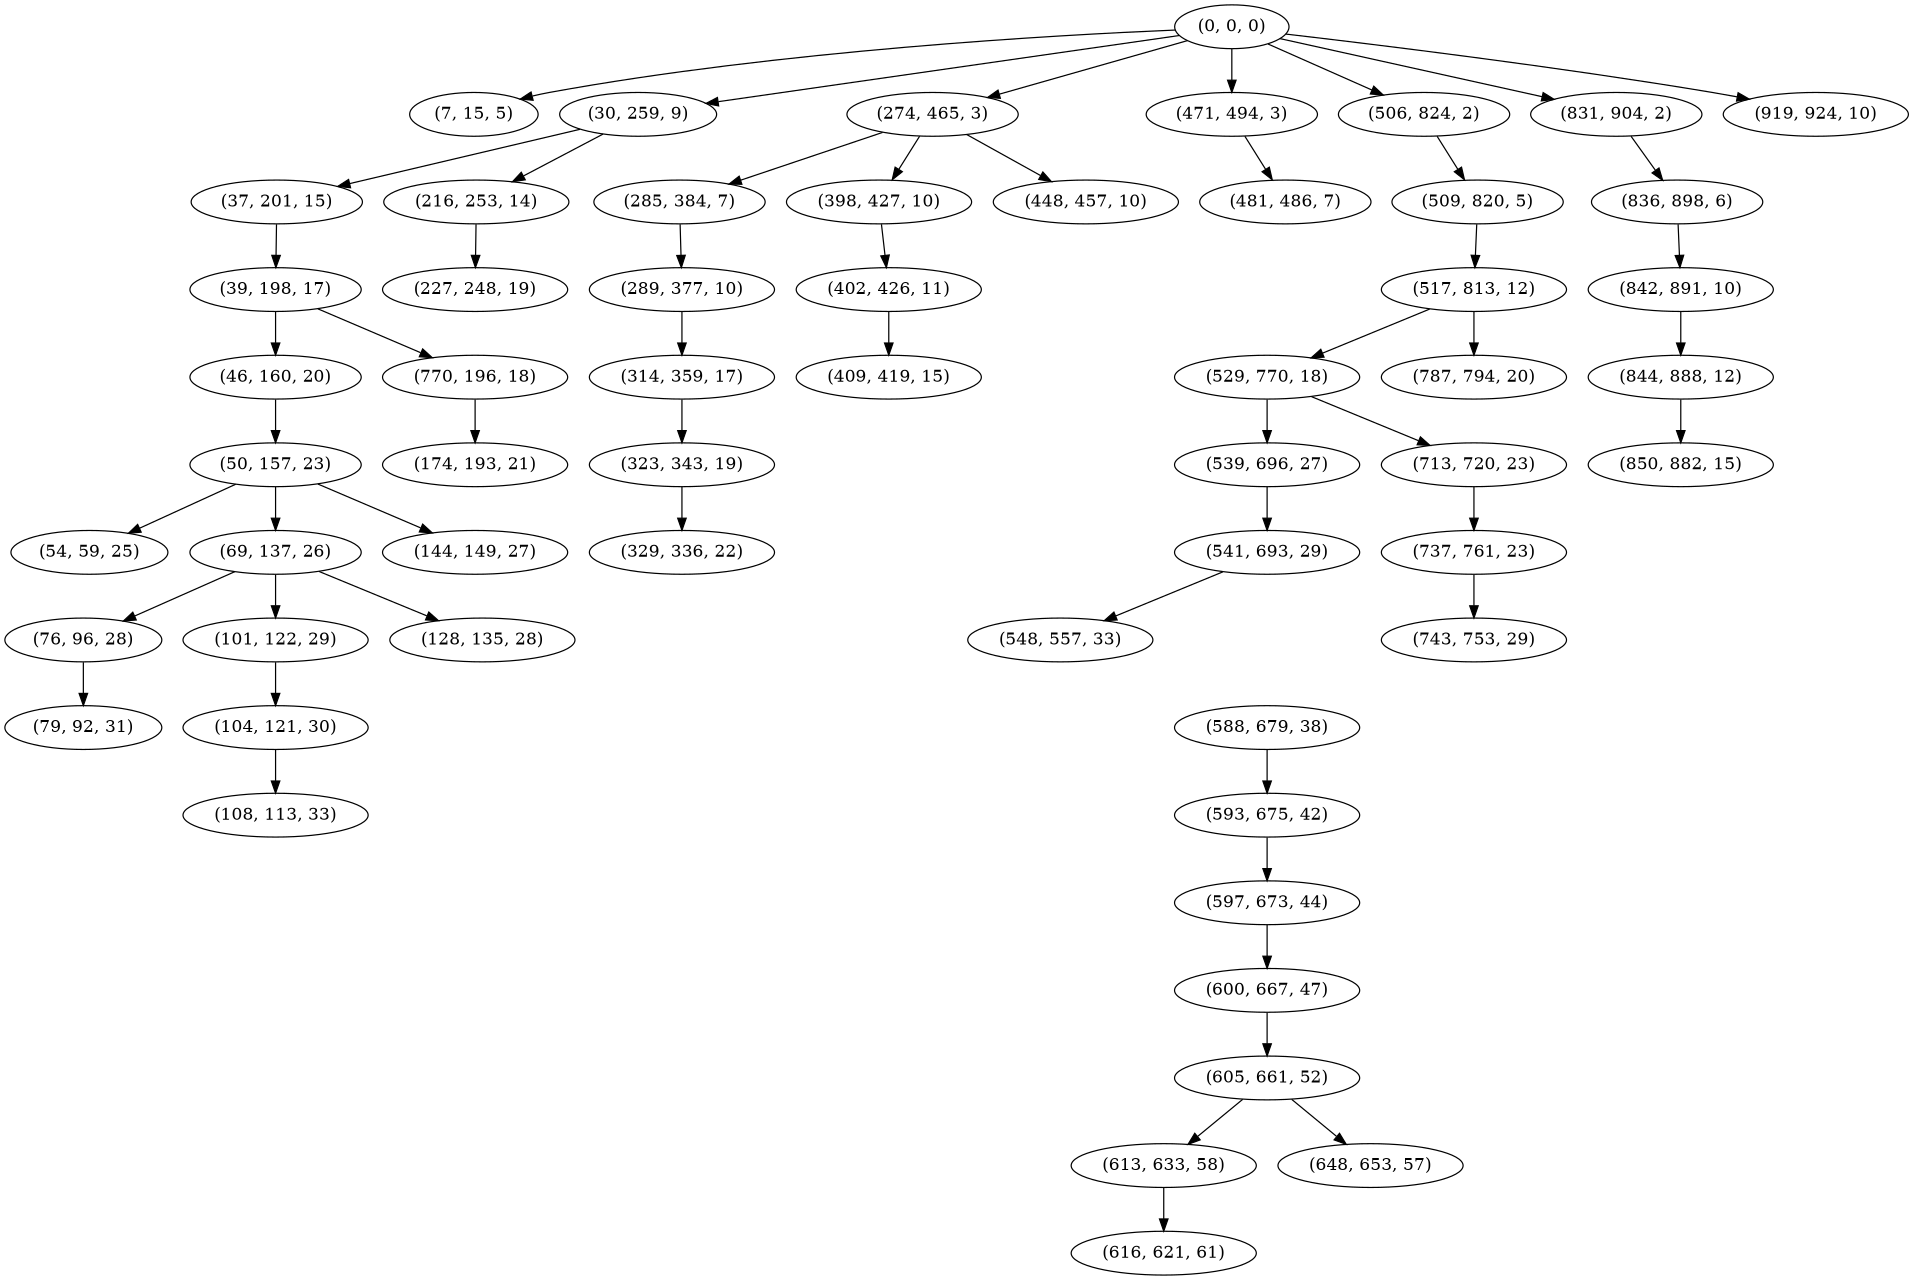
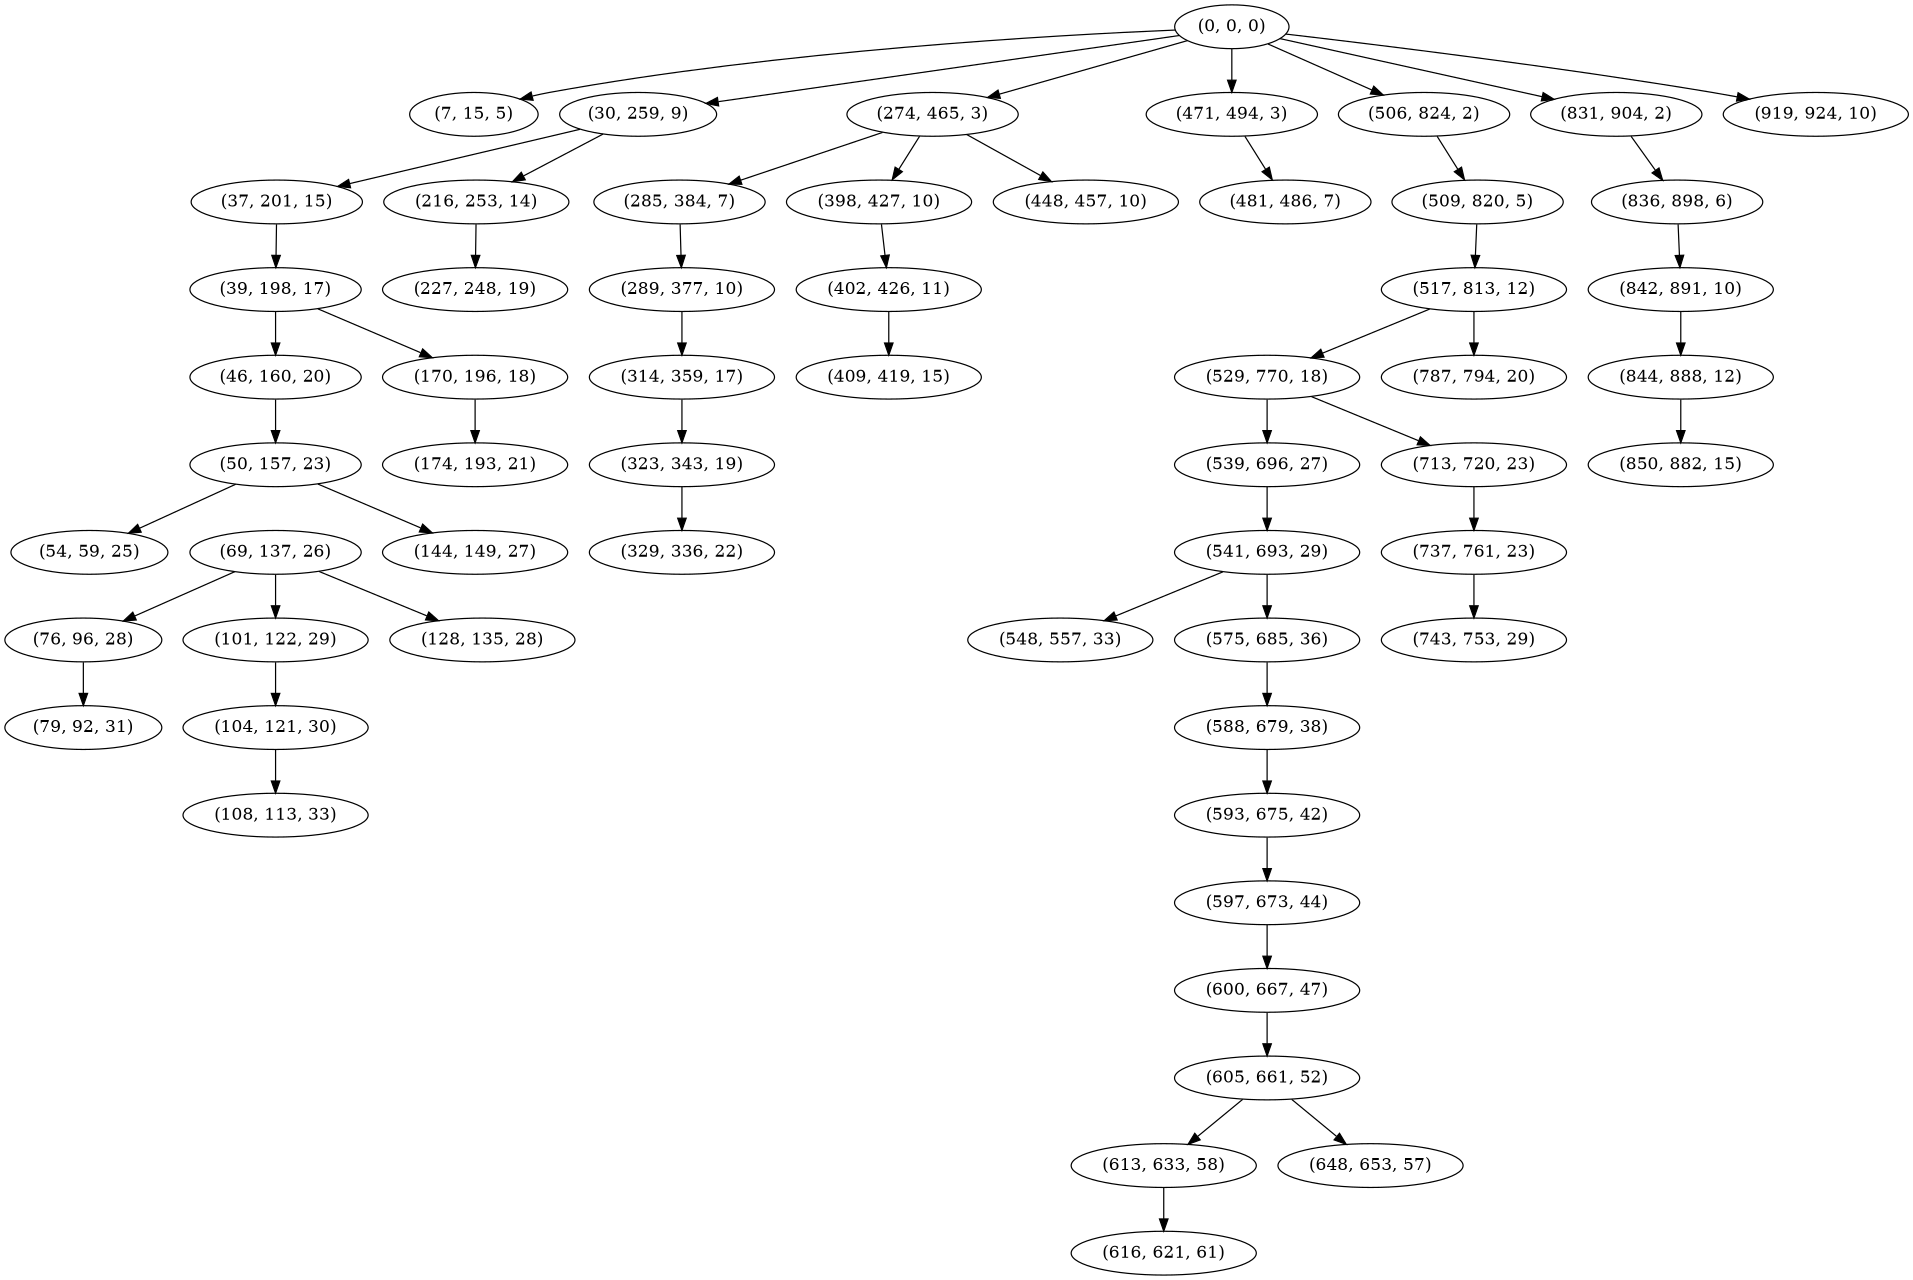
(475, 377) -> (475, 377)
(276, 503) -> none
none -> (1267, 640)
